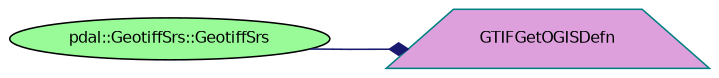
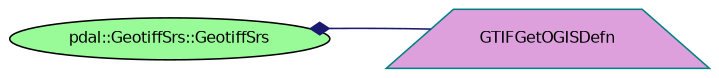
(350, 49) -> (380, 28)
